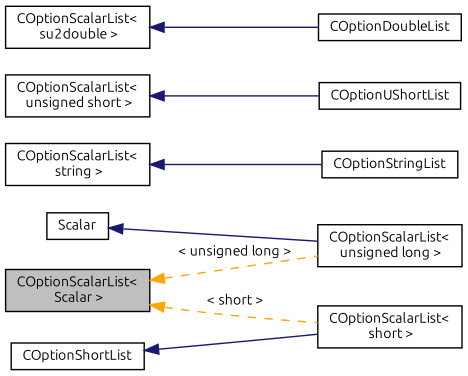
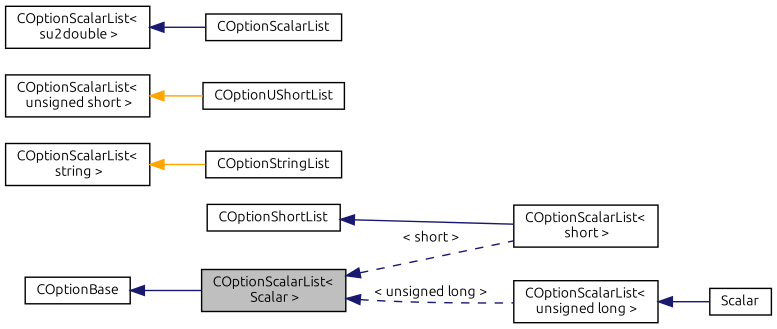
(390, 27) -> (274, 27)
(242, 96) -> (184, 96)
(243, 164) -> (185, 164)
(220, 235) -> (691, 302)
(241, 267) -> (437, 303)
none -> (78, 290)
(241, 316) -> (437, 257)
